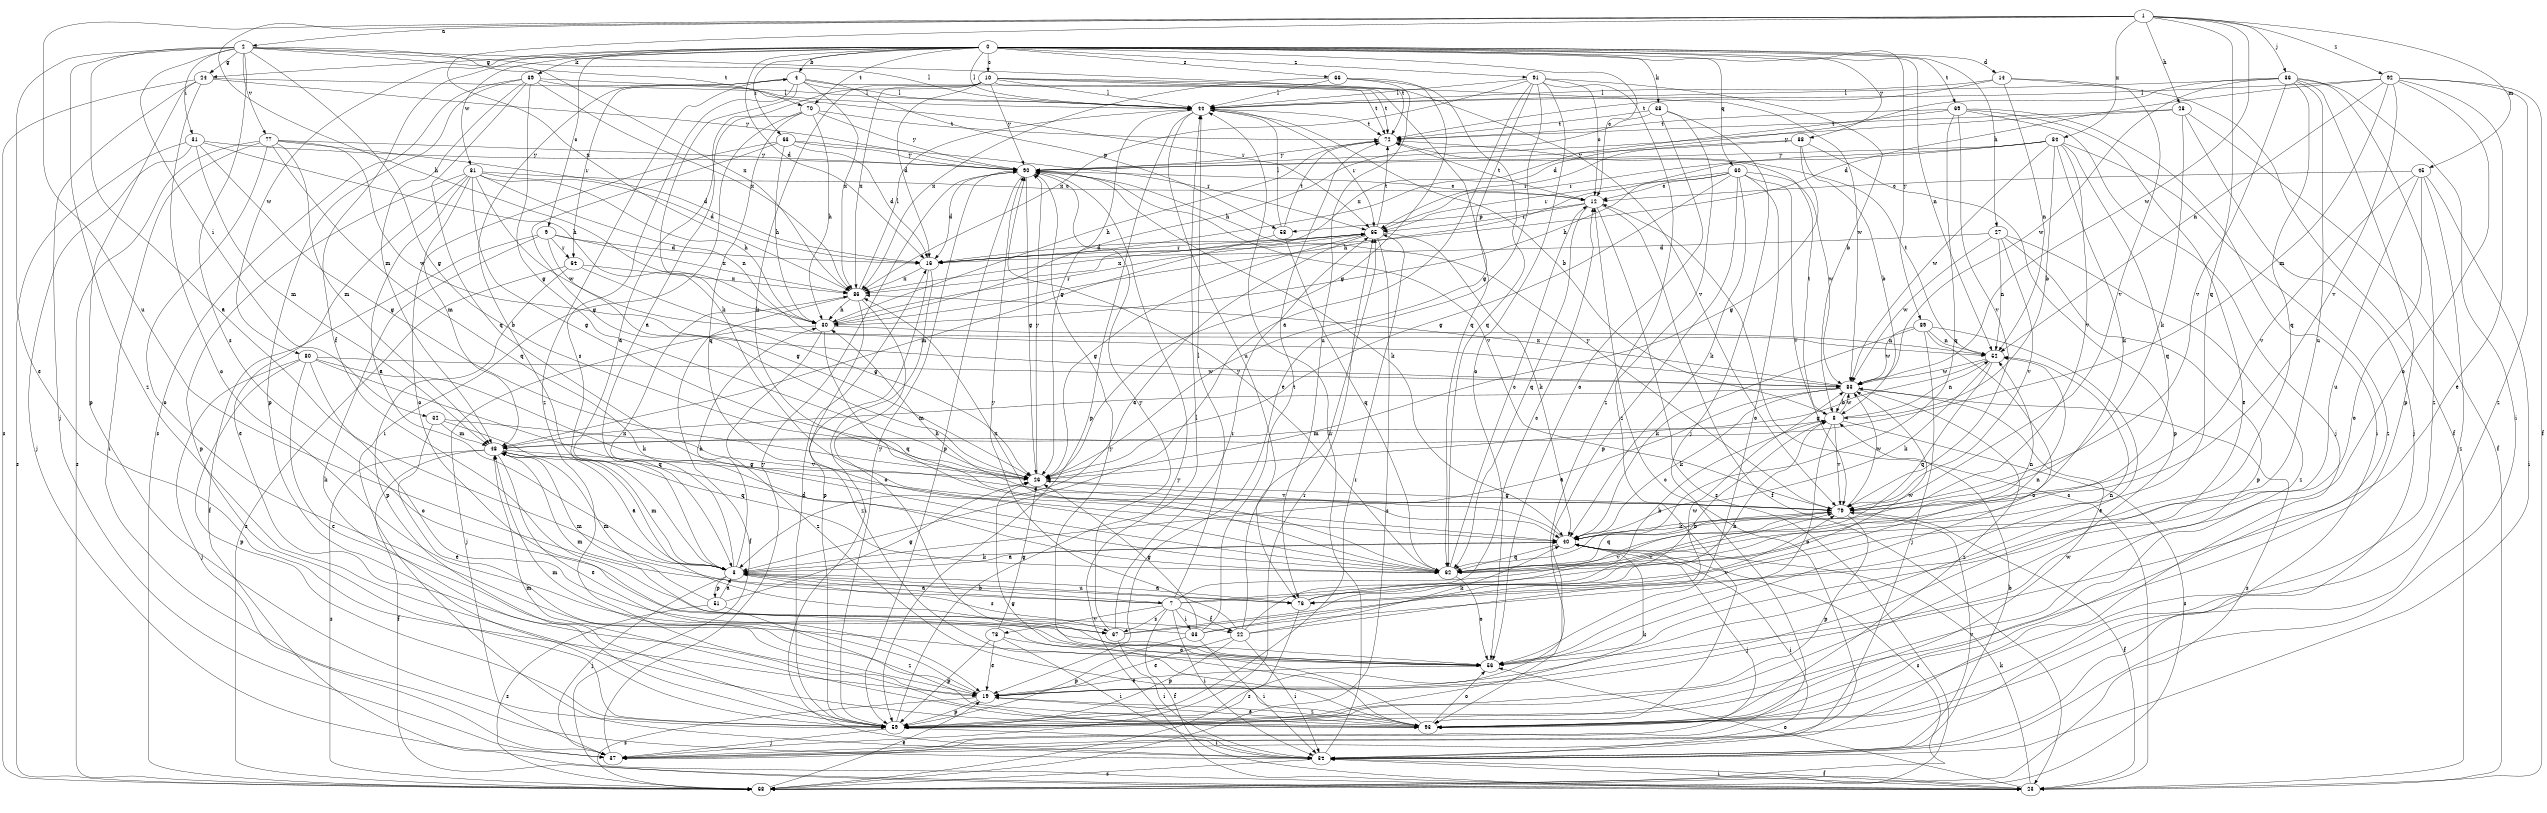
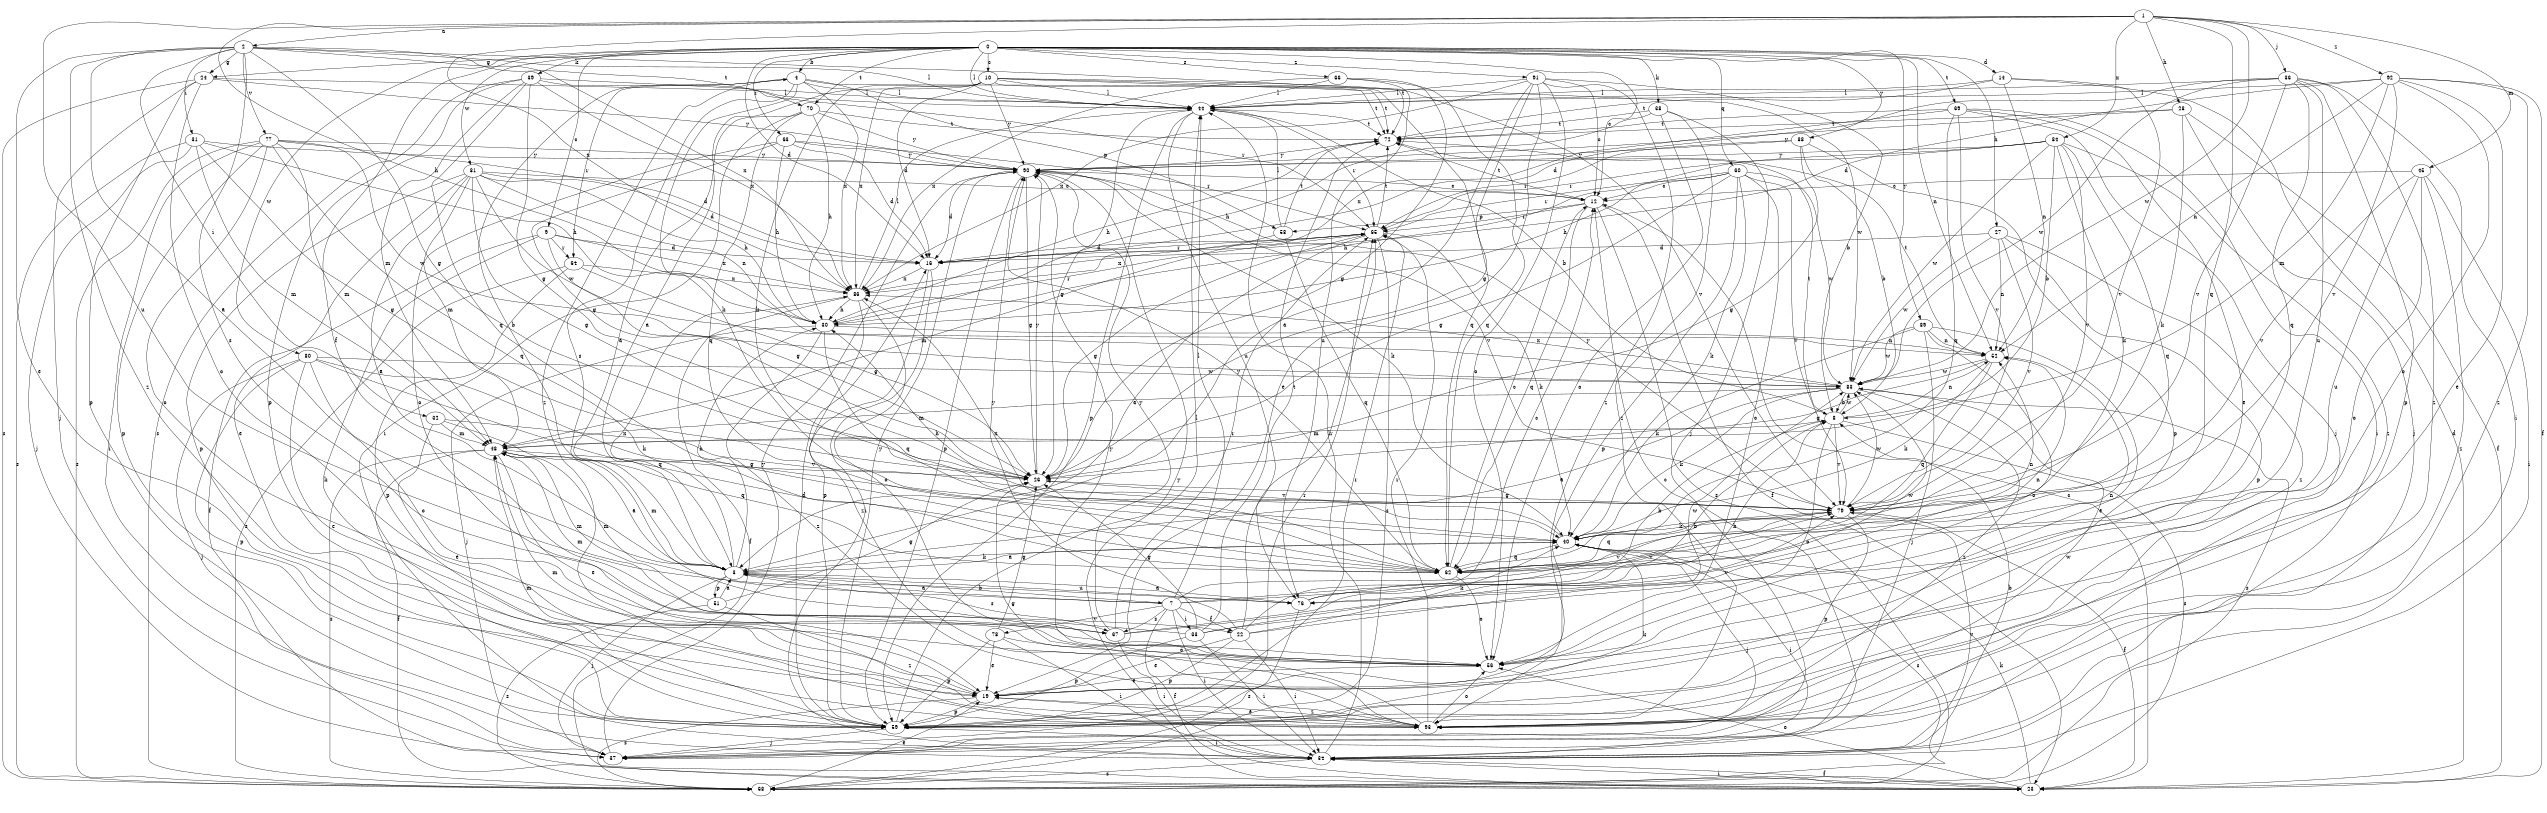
(2454, 434) -> (2454, 434)
none -> (1400, 470)
none -> (309, 598)
